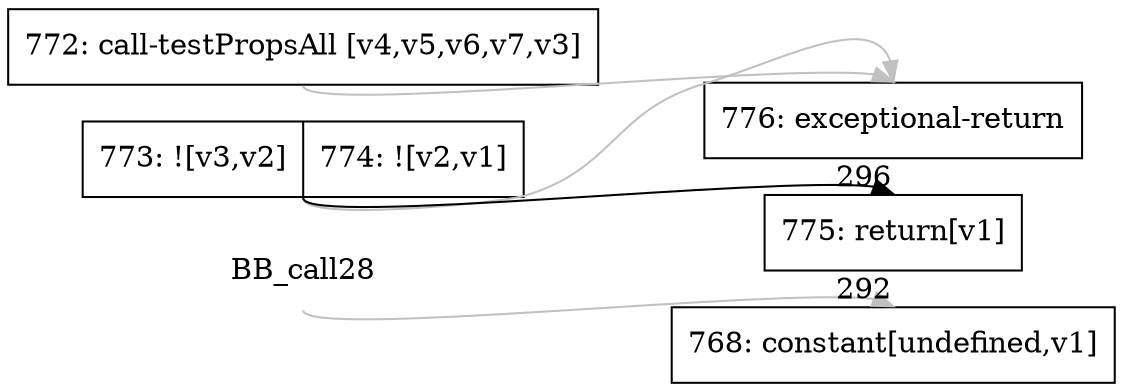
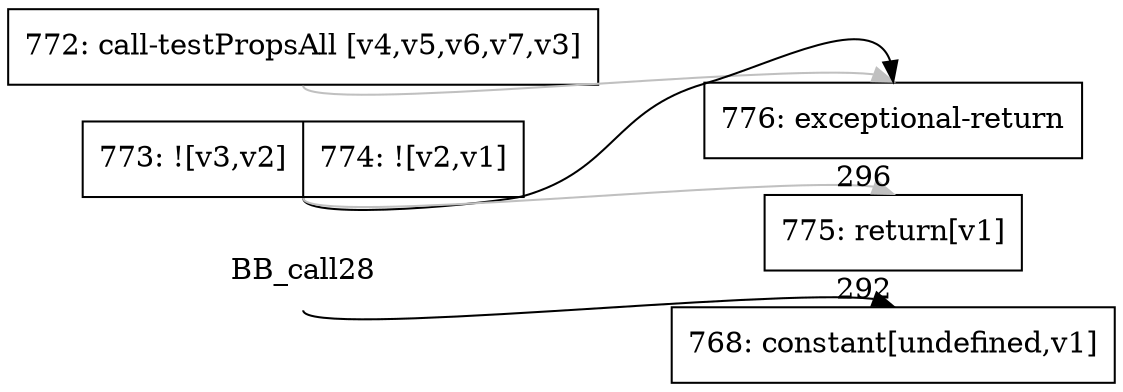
(606, 148) -> (606, 148)
(588, 197) -> (588, 197)
(588, 309) -> (588, 309)
